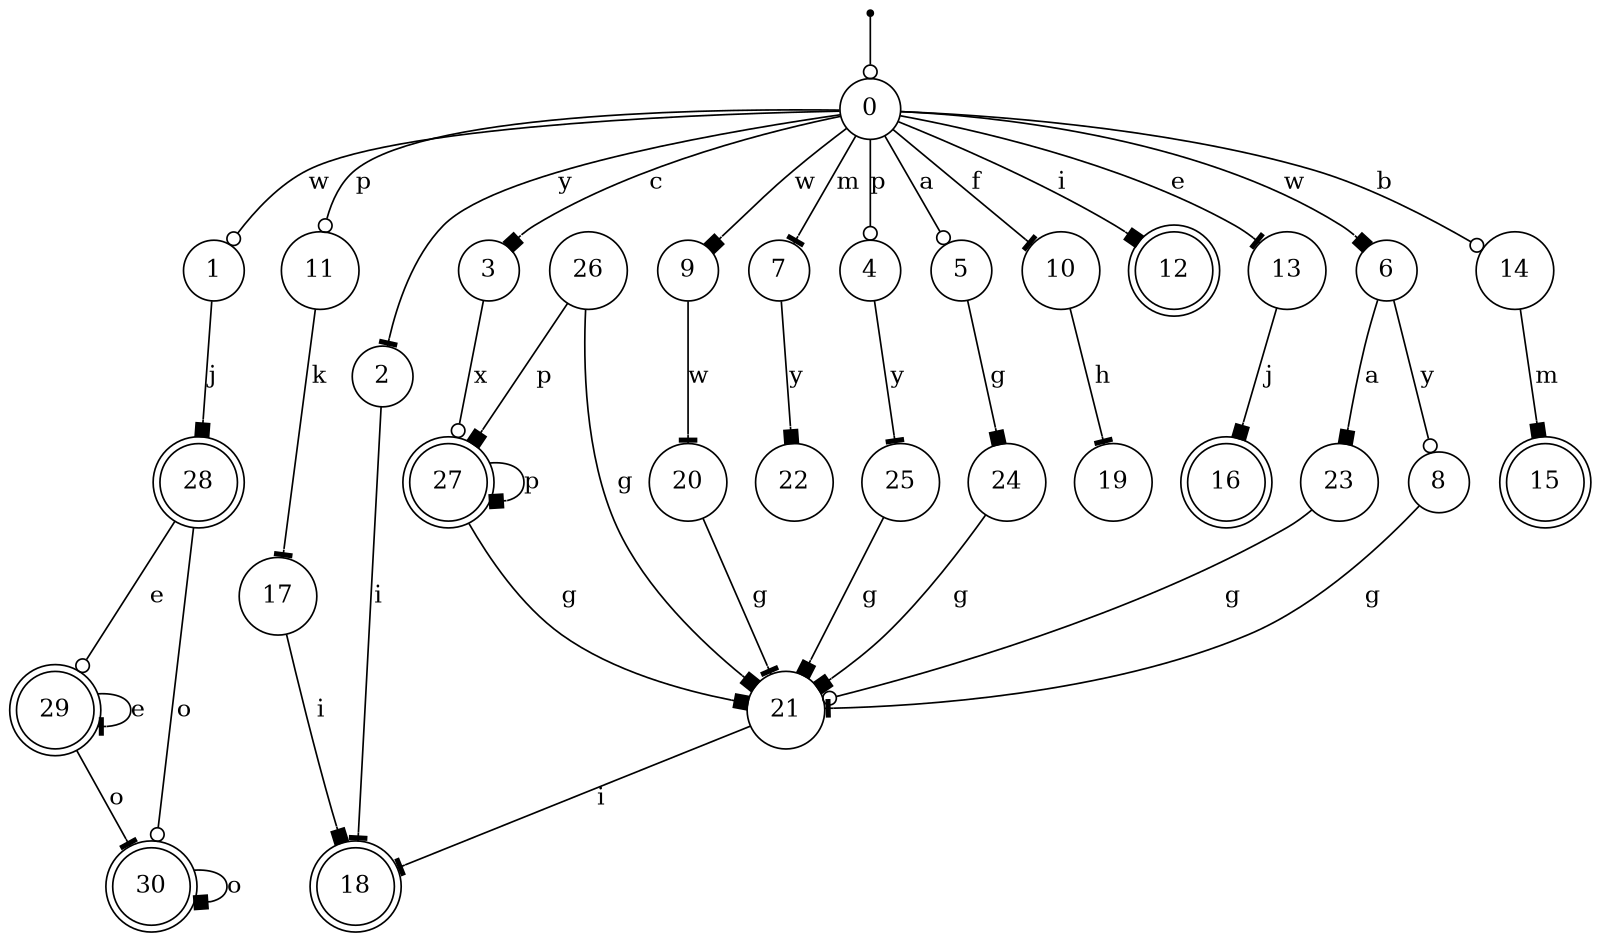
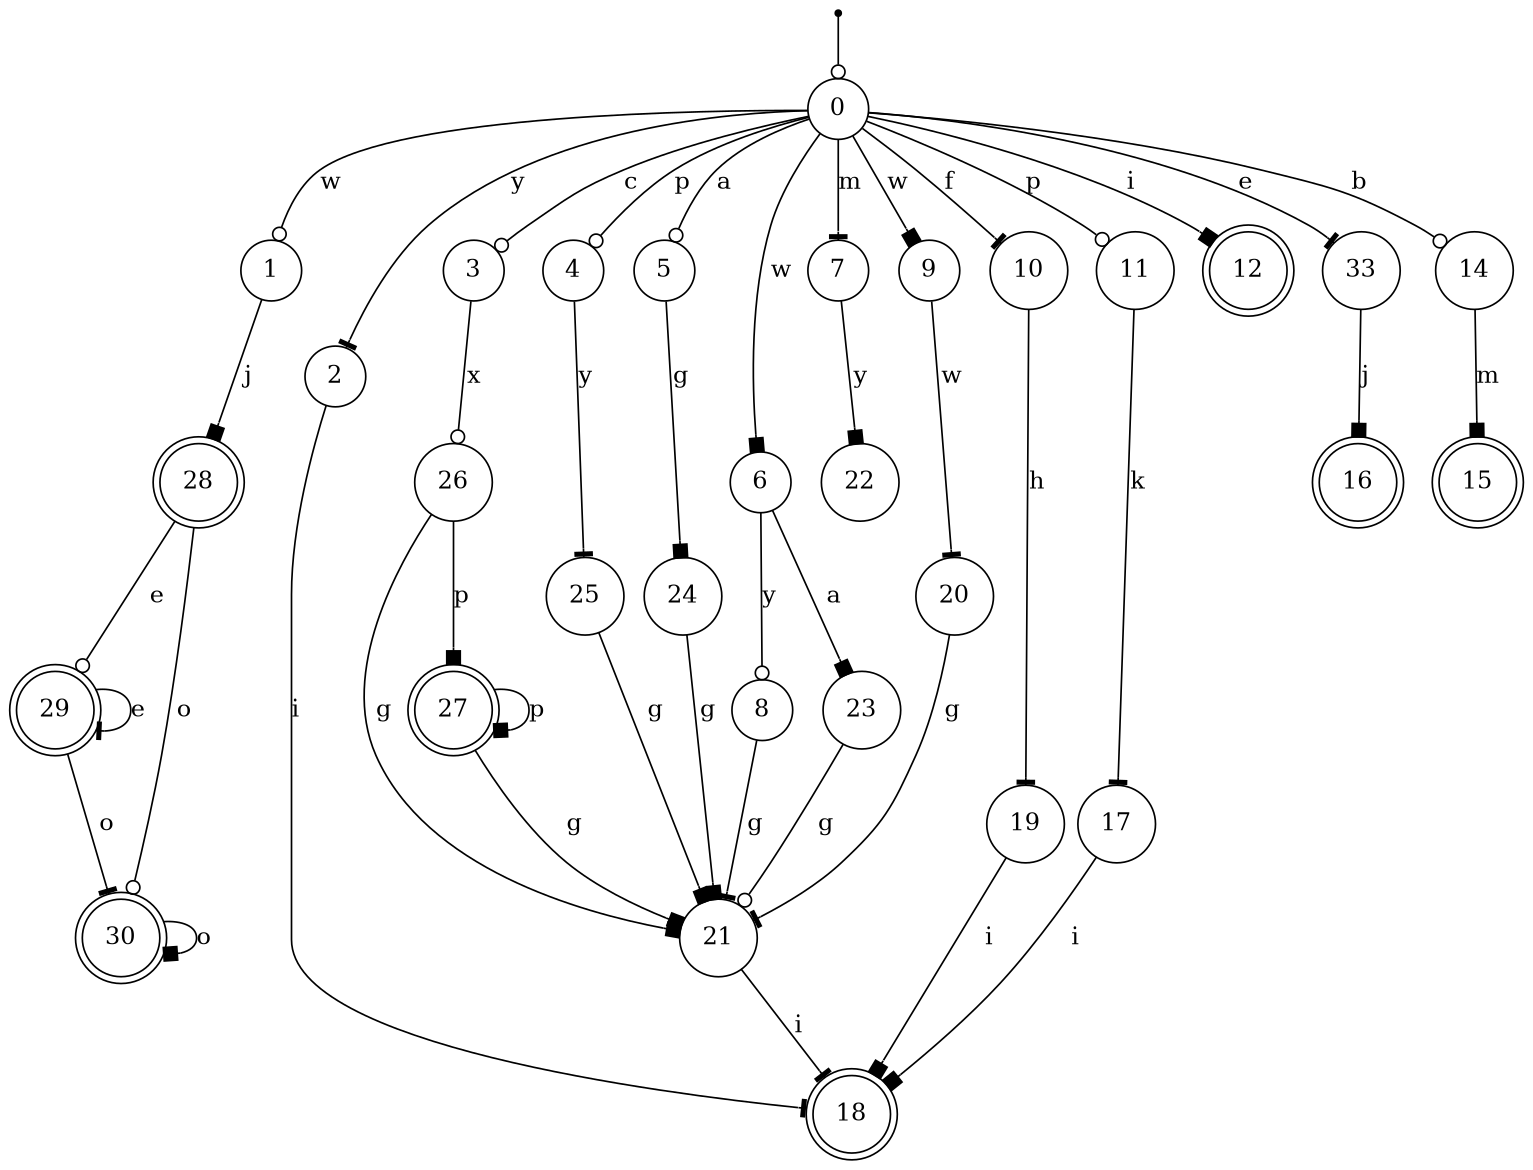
(676, 162) -> (650, 160)
(1287, 271) -> (1361, 271)
(471, 362) -> (465, 366)
none -> (945, 959)
